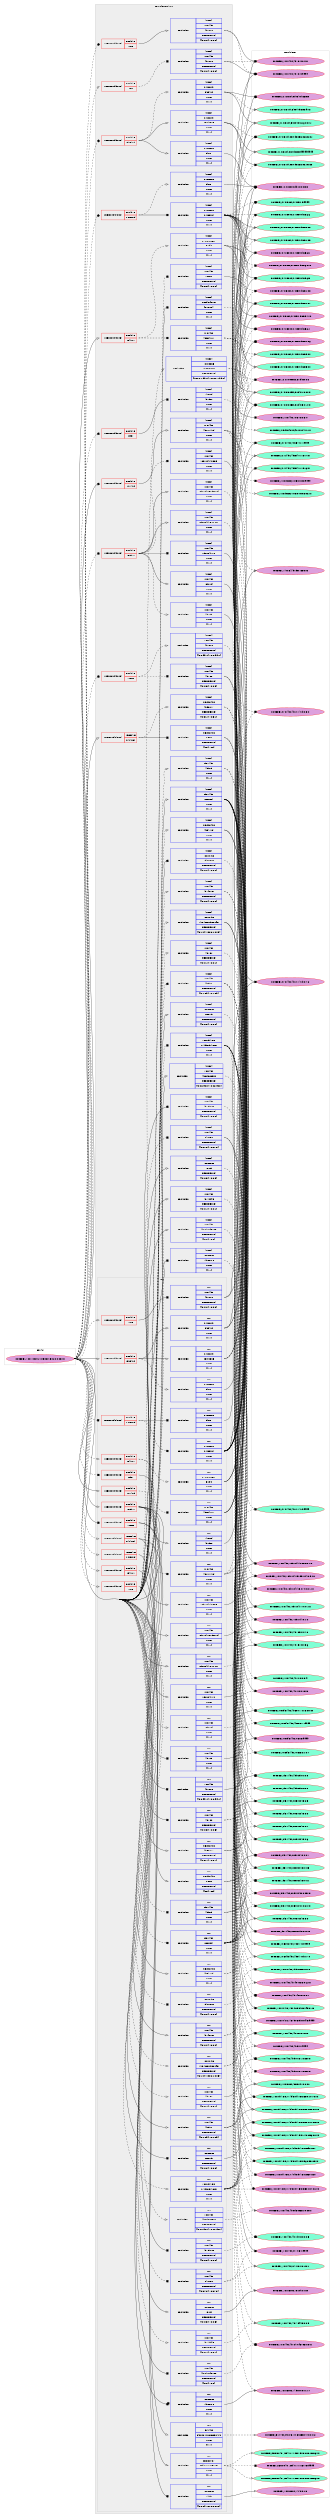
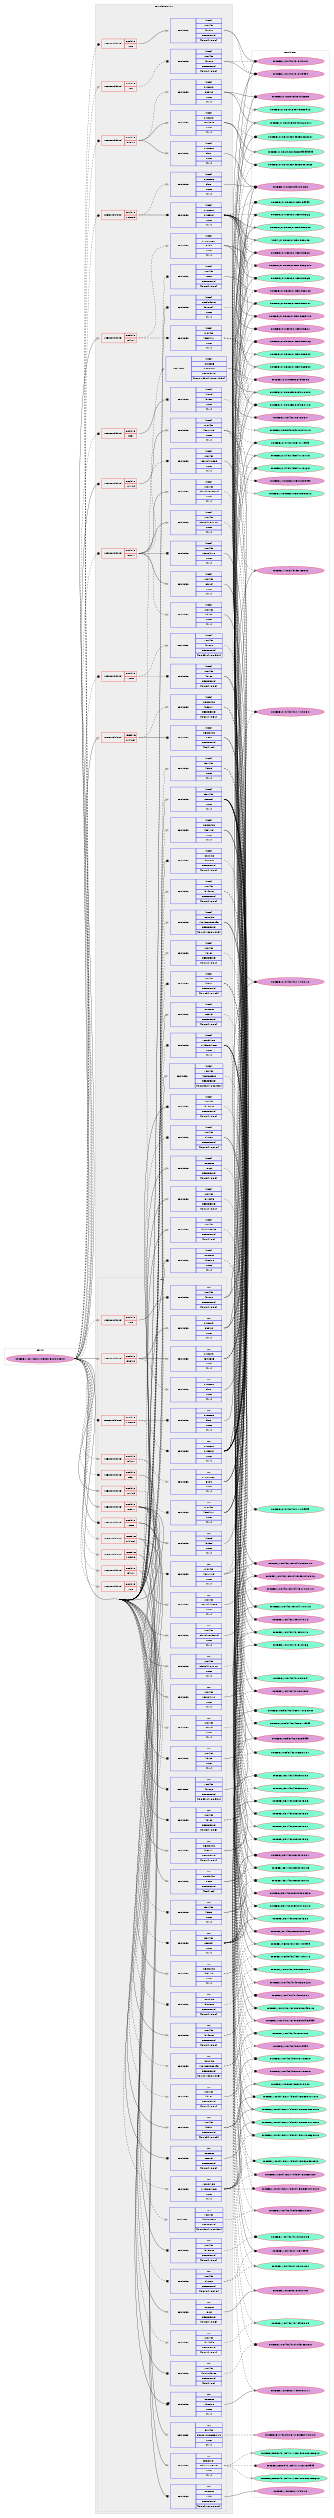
(290, 240) -> (290, 240)
(290, 2148) -> none
